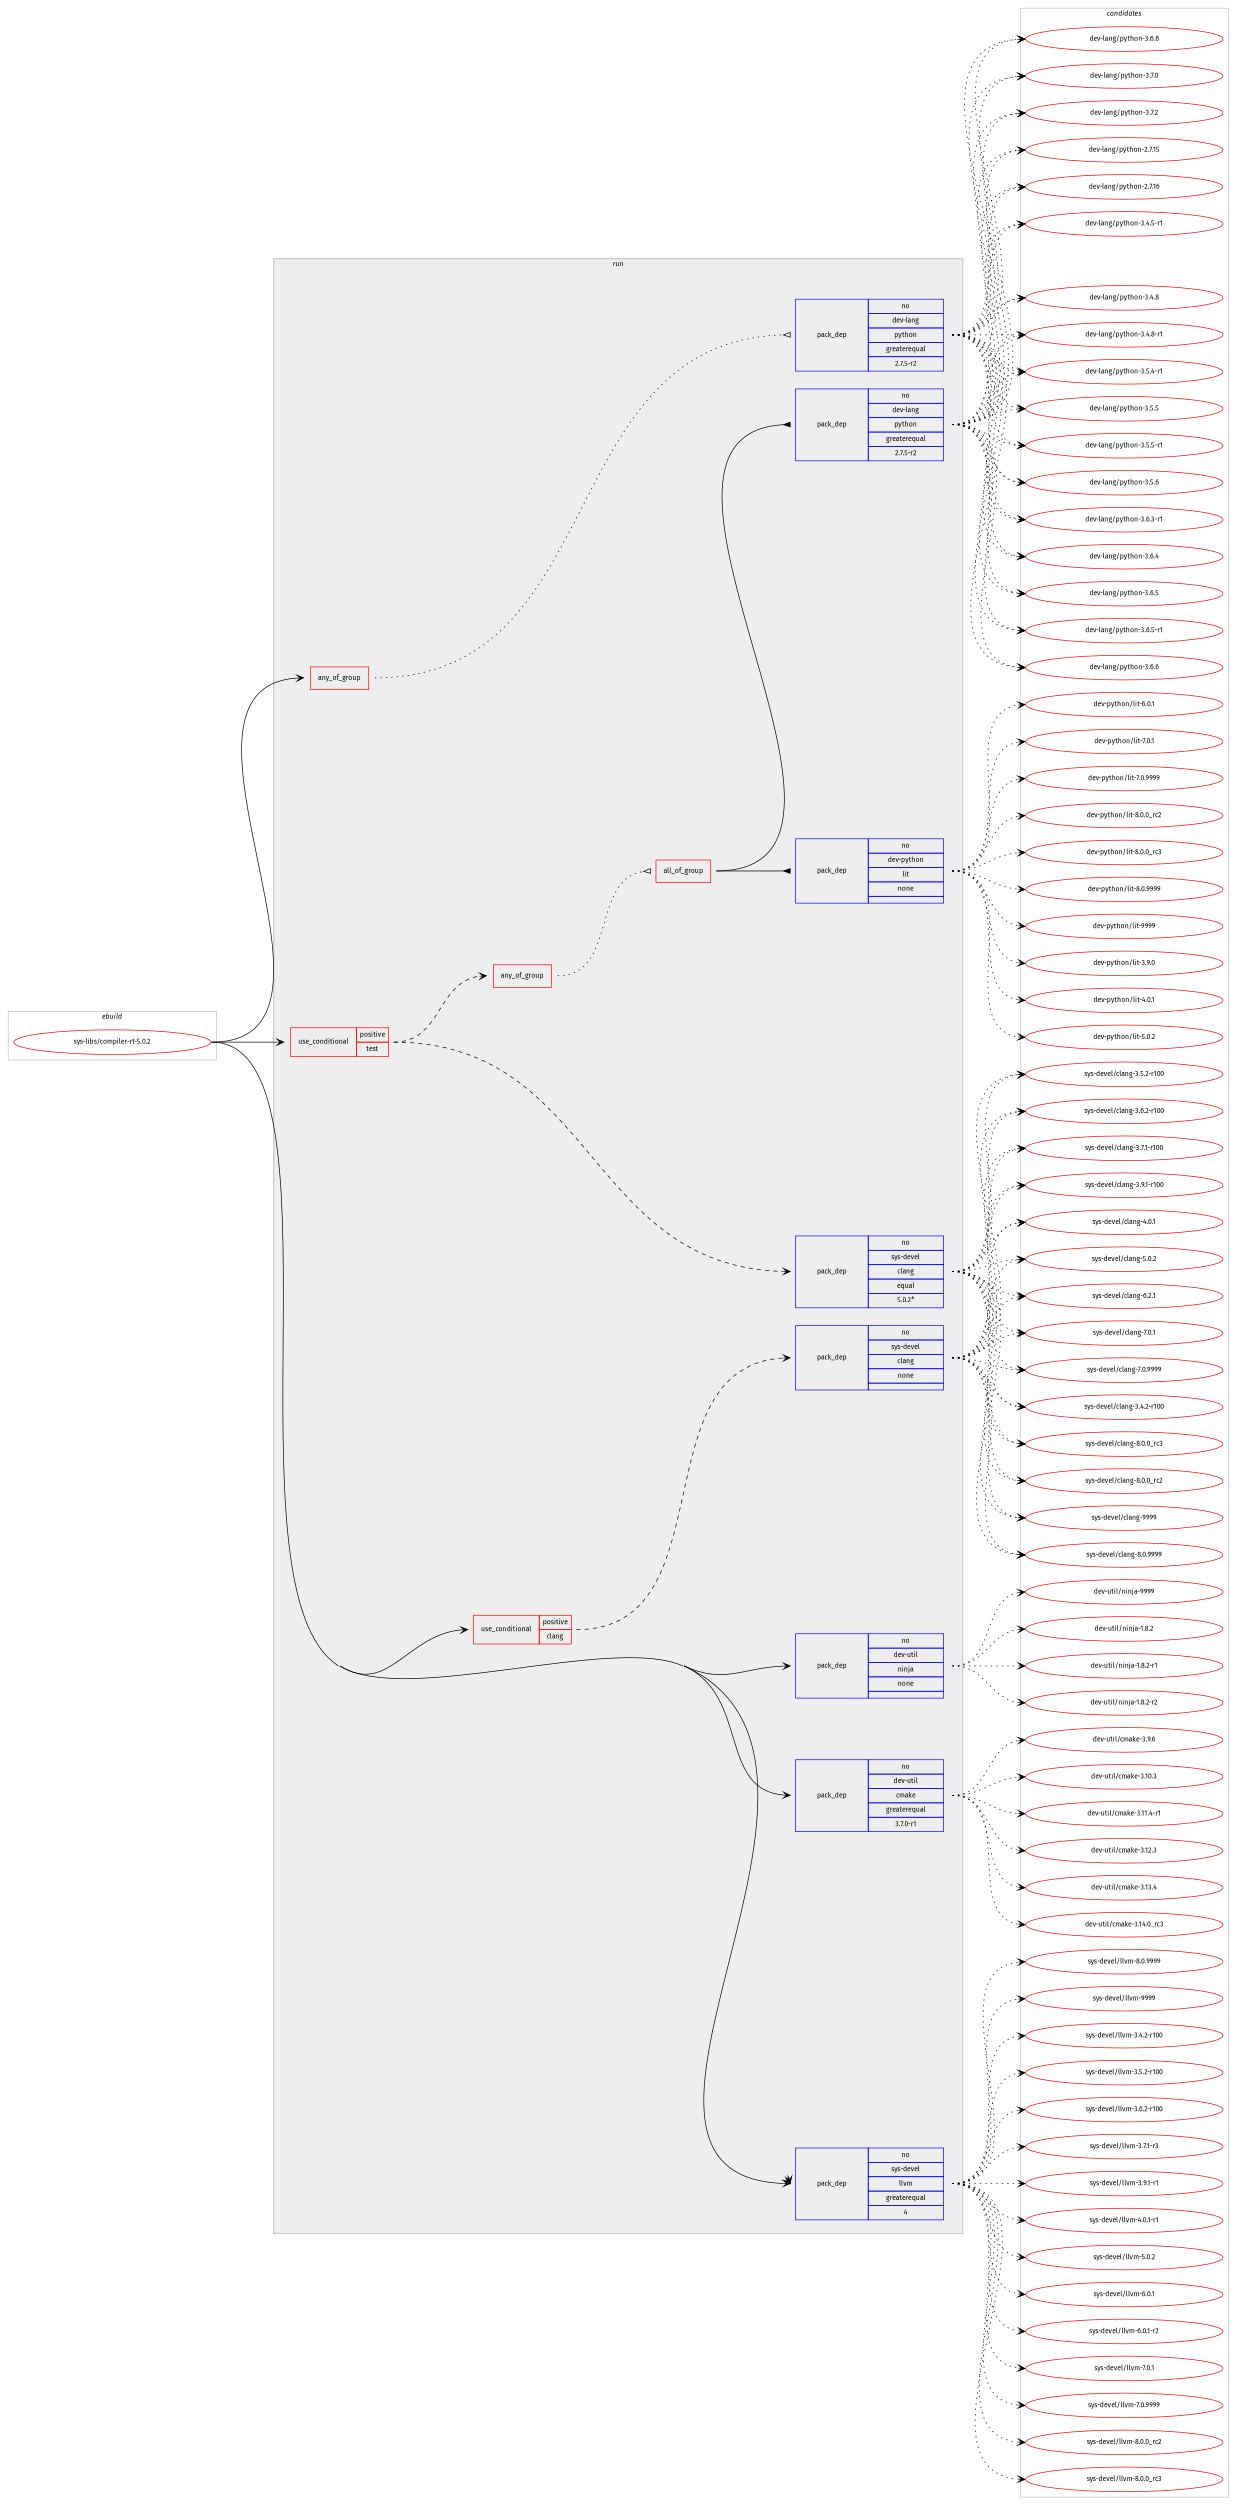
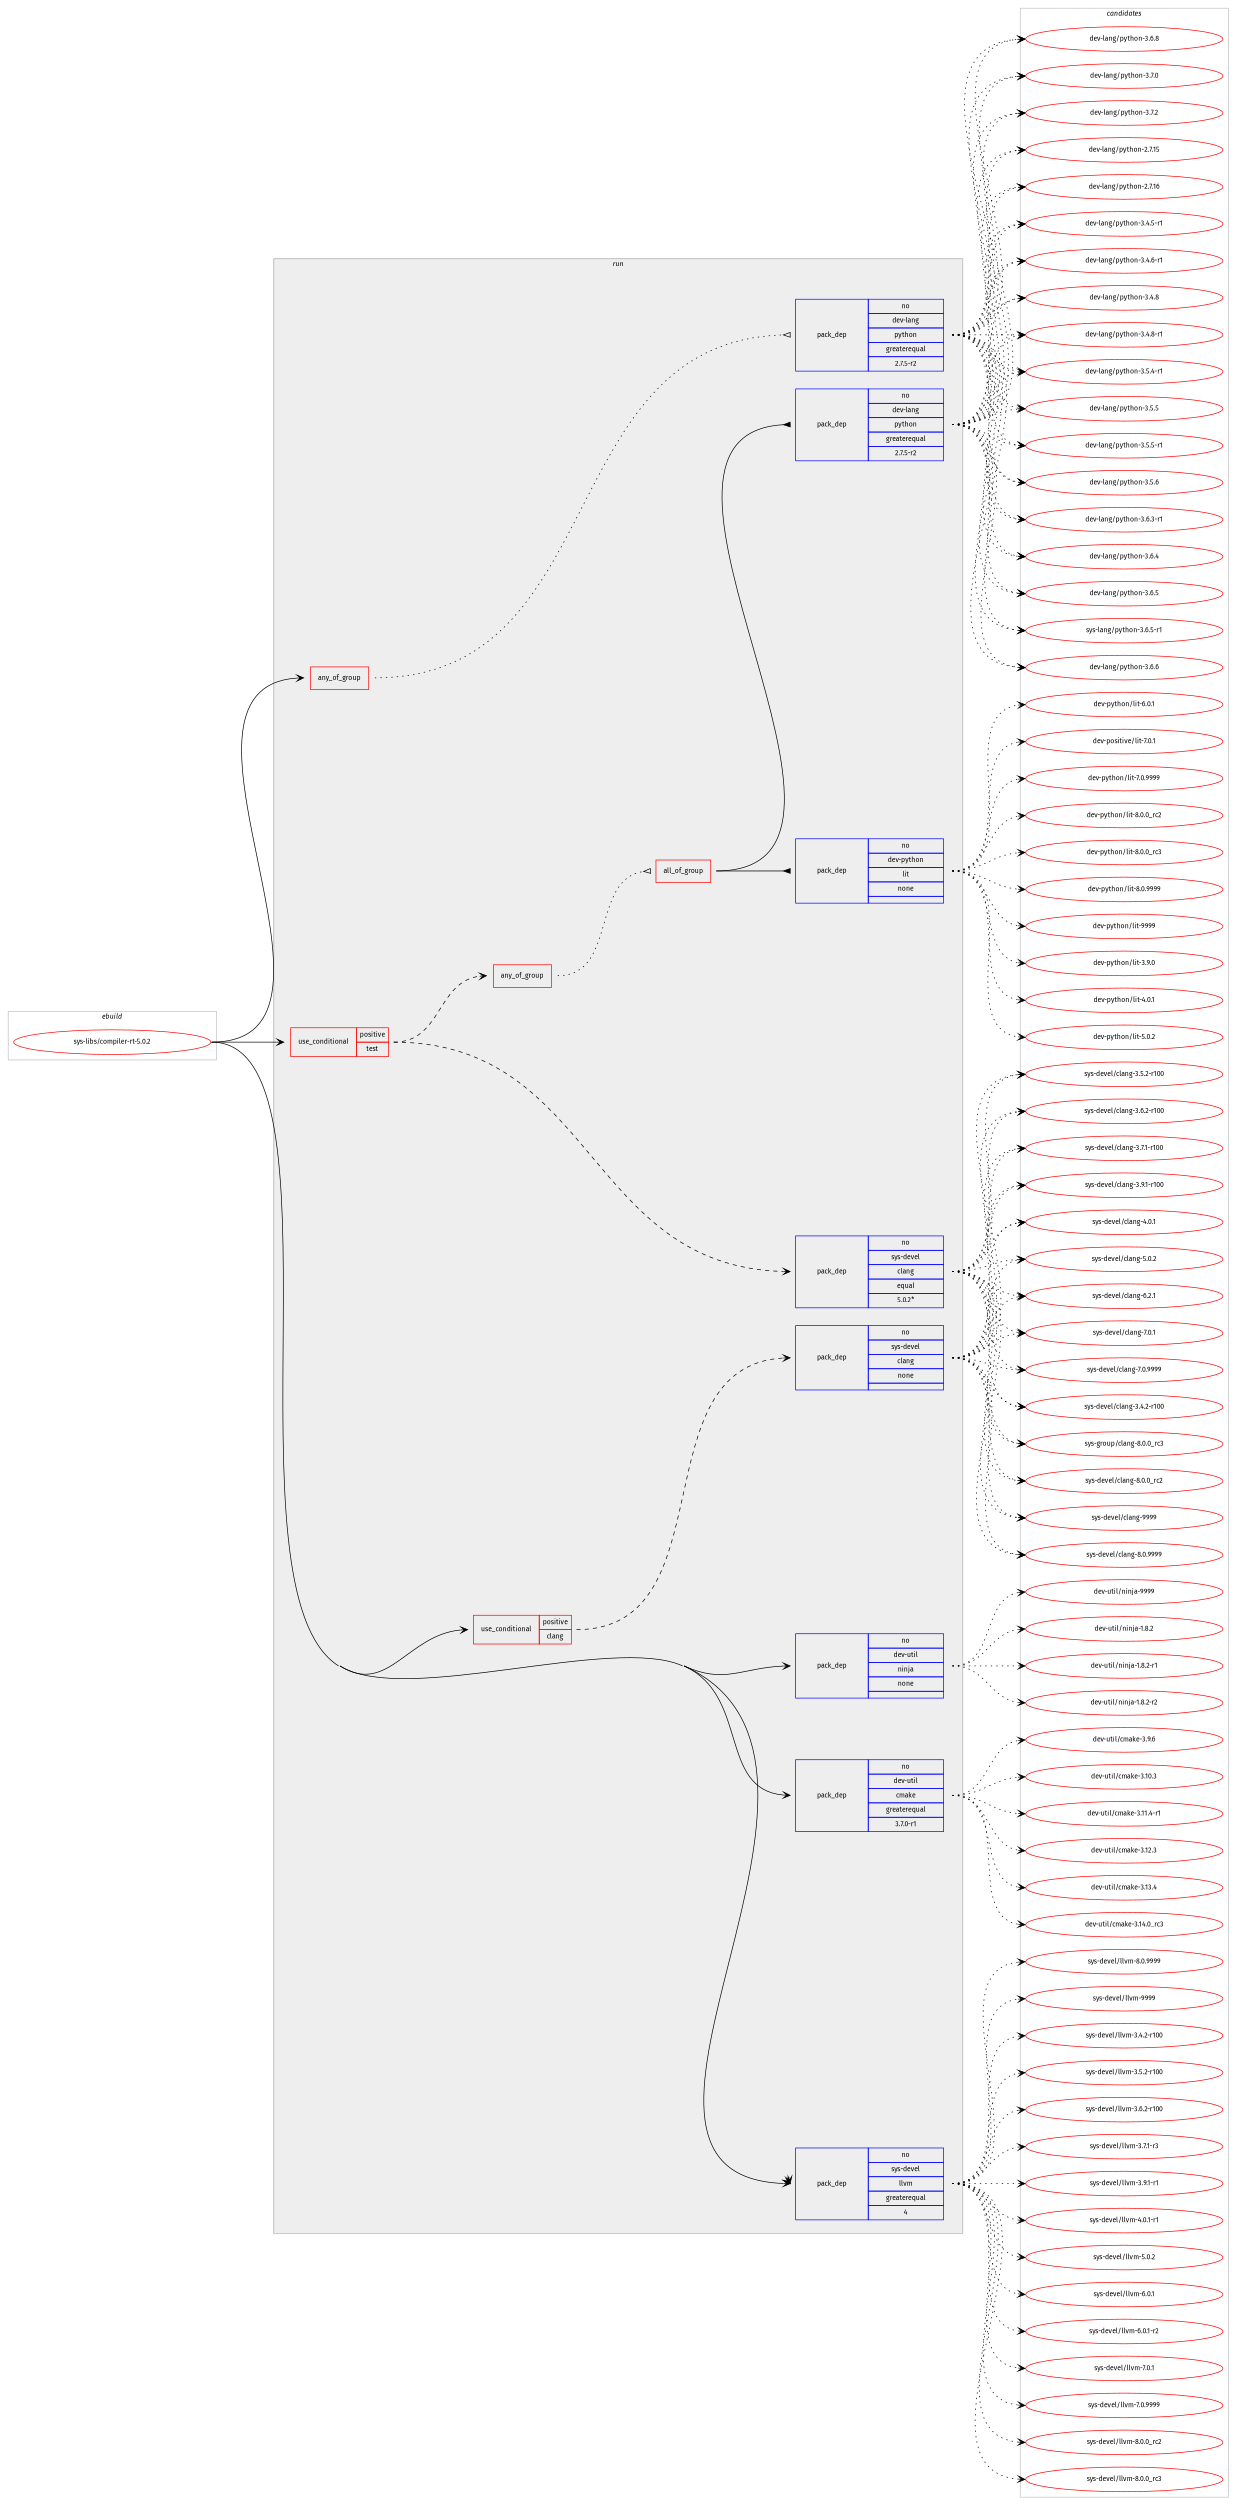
none -> (1124, 261)
(1124, 631) -> (1124, 631)
(1124, 742) -> (1124, 742)
(1124, 1444) -> (1124, 1444)
